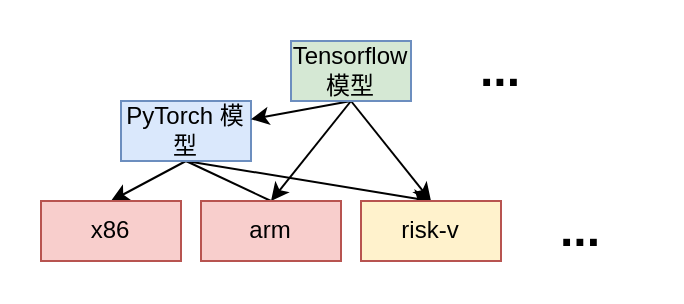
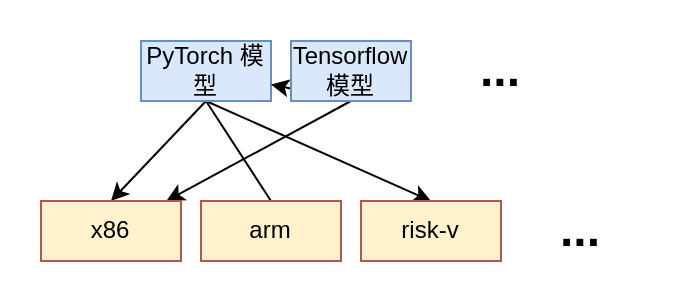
(351, 71) -> (351, 71)
(186, 131) -> (206, 71)
(315, 146) -> none
(388, 147) -> (317, 120)
(111, 231) -> (111, 231)
(271, 231) -> (271, 231)
